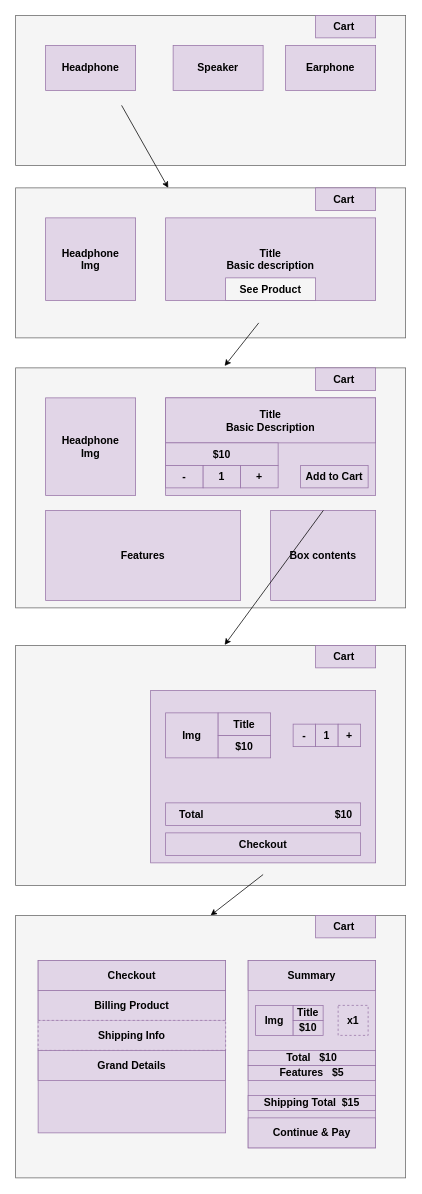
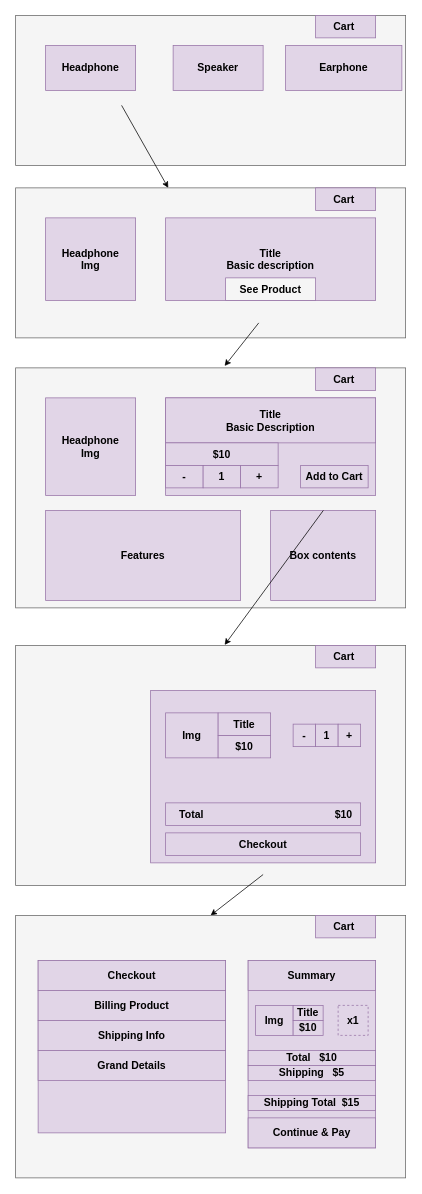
(330, 68) -> (344, 68)
(132, 1035) -> (132, 1035)
(312, 1073) -> (312, 1073)
